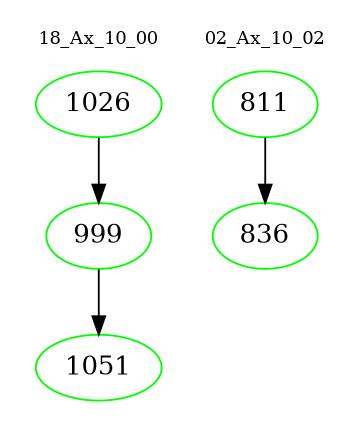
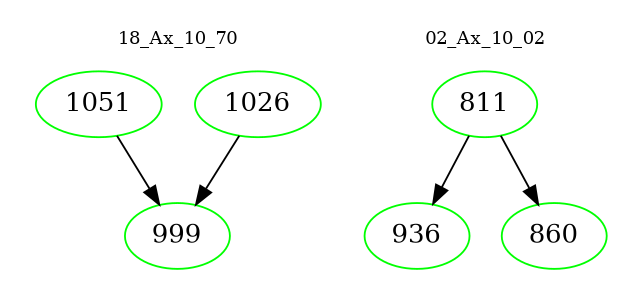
(99, 39) -> (178, 39)
(265, 236) -> (417, 236)
none -> (554, 236)
(99, 293) -> (133, 162)
